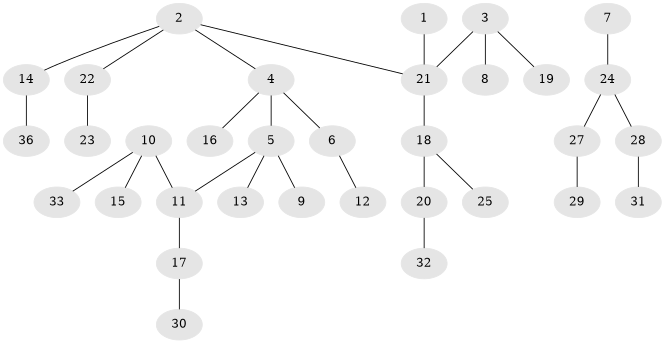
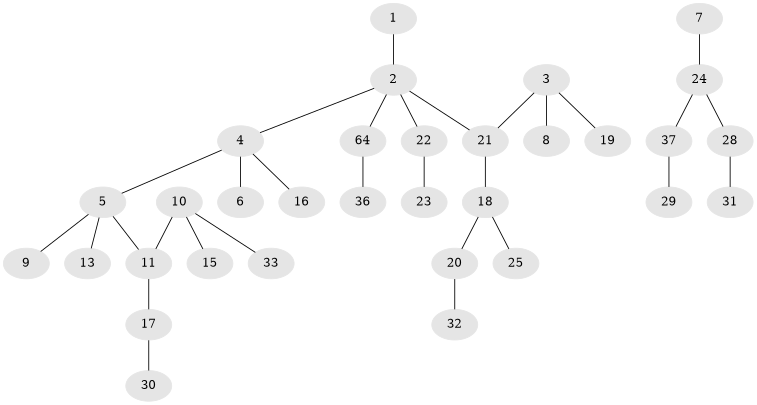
(424, 49) -> (394, 49)
(26, 80) -> (363, 141)
(577, 141) -> (669, 141)
(363, 202) -> none
